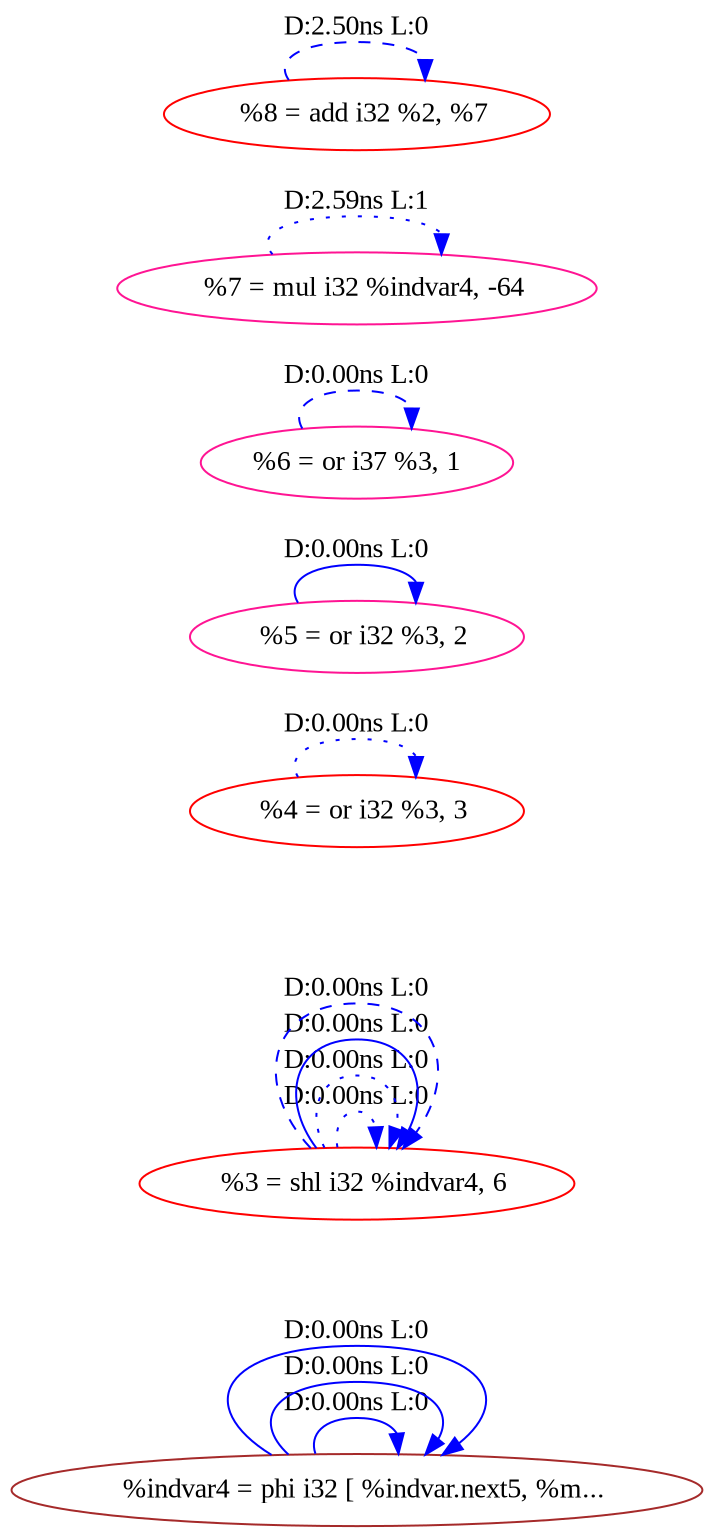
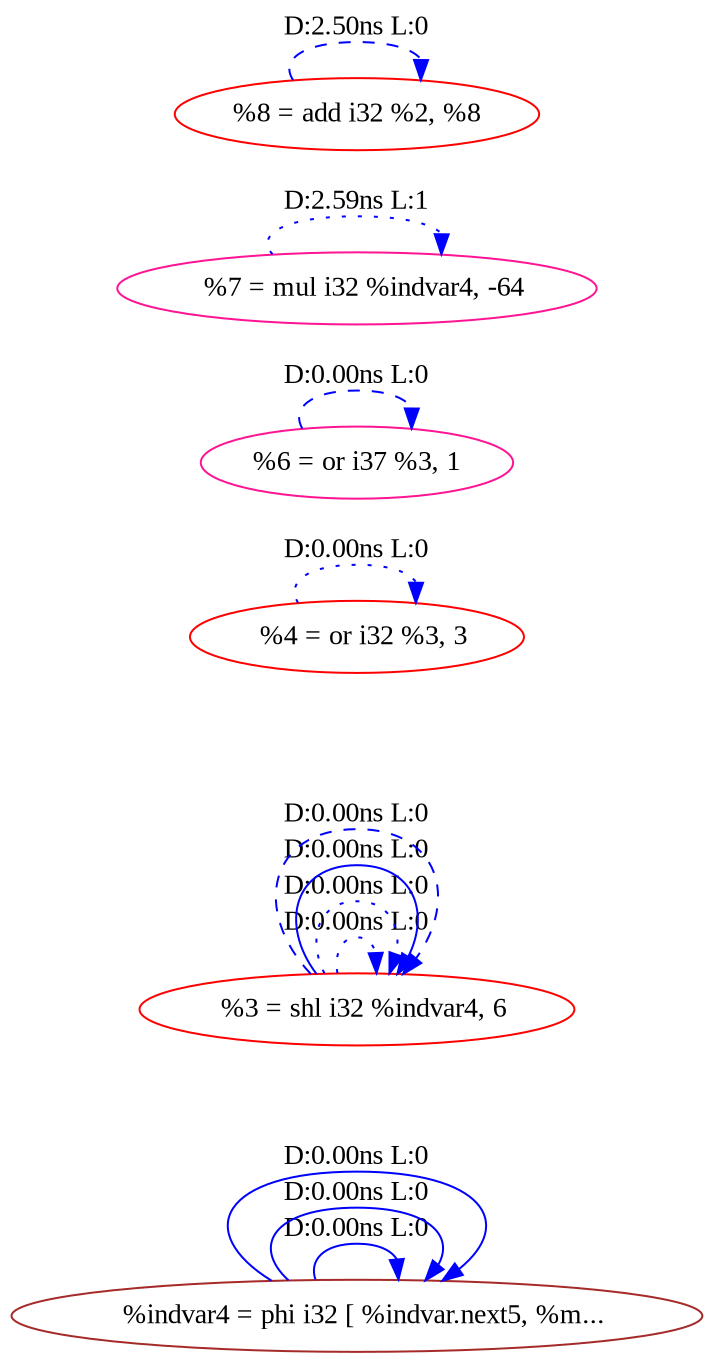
(357, 114) -> (357, 114)
(357, 637) -> none
